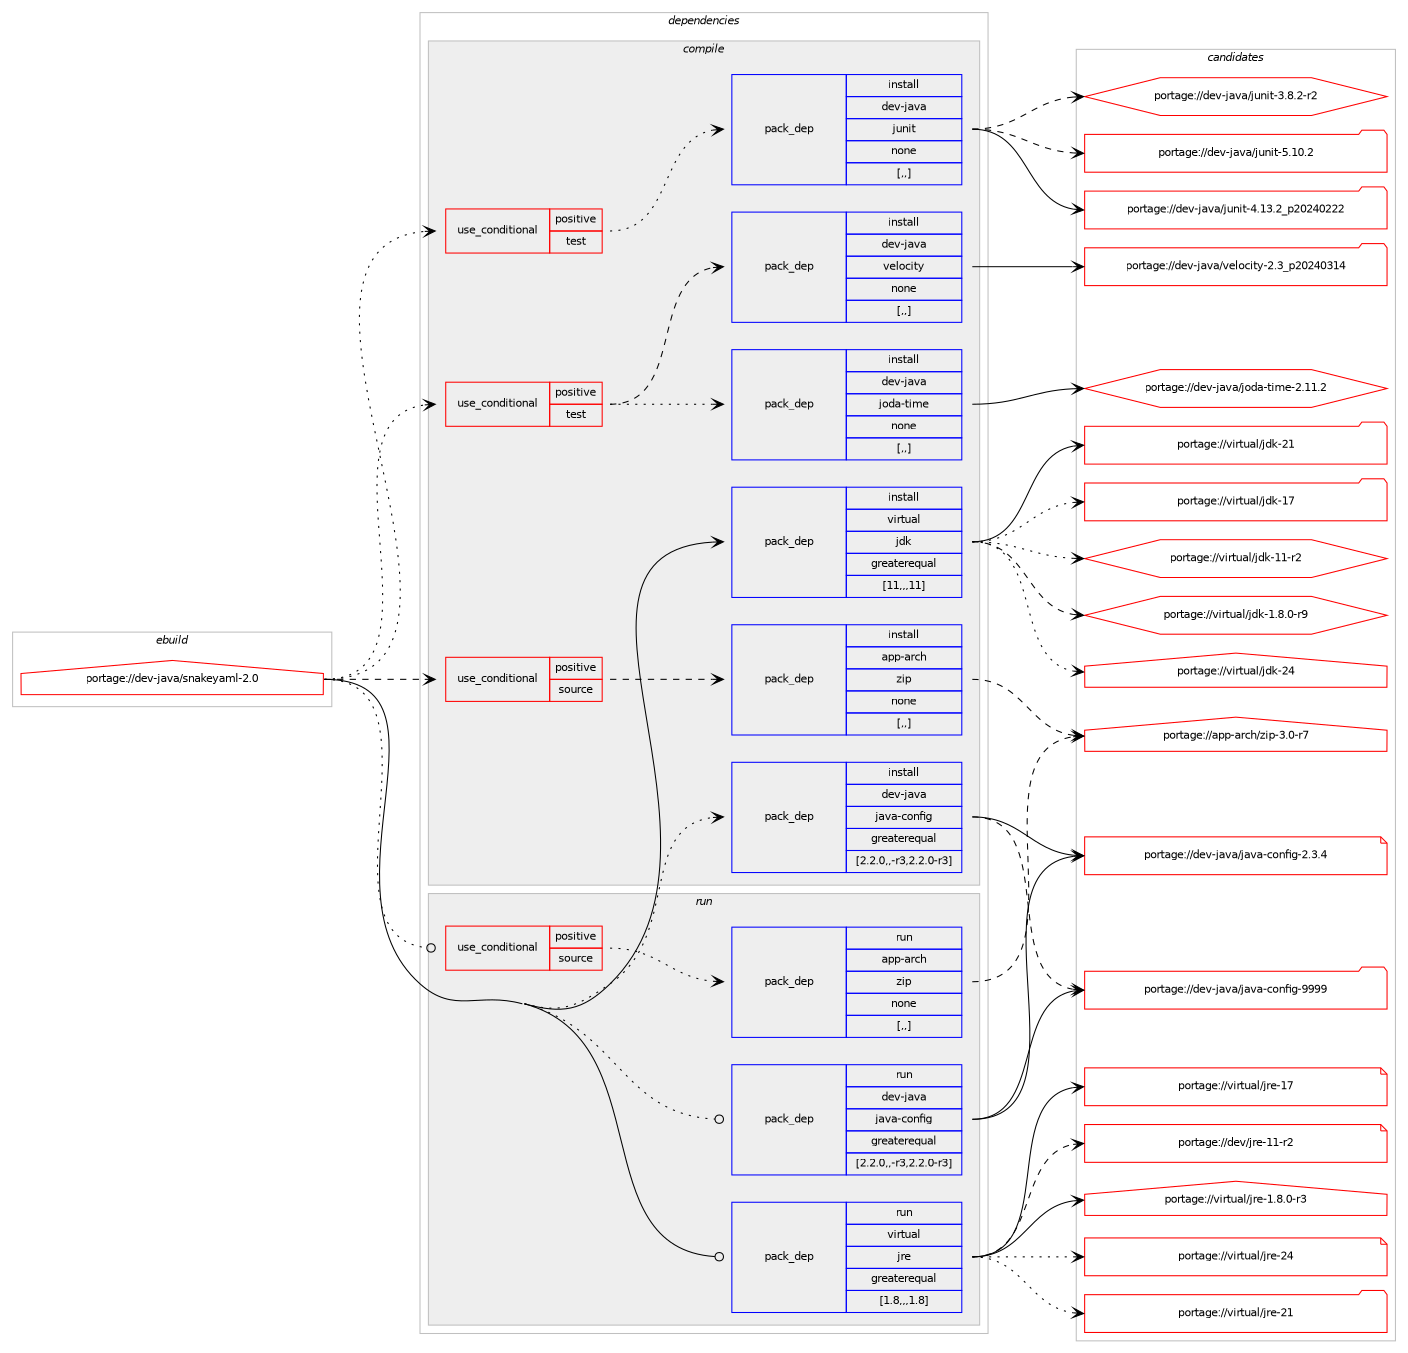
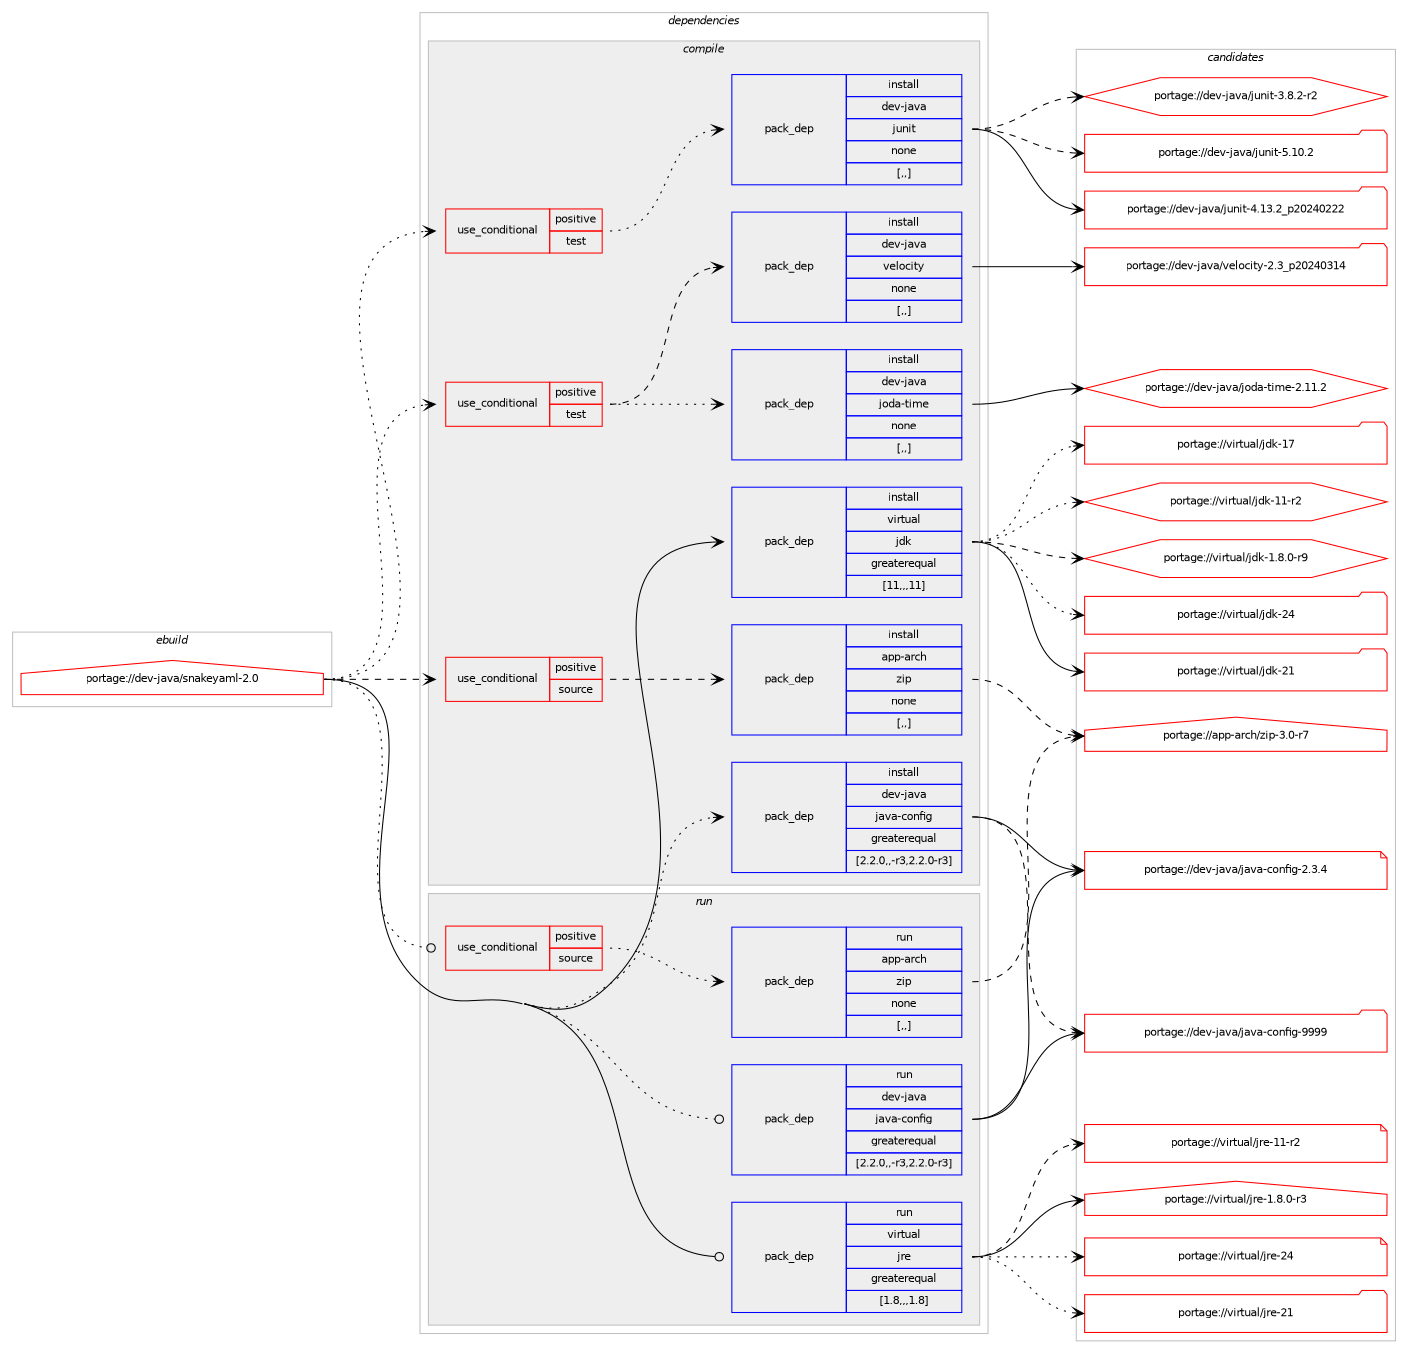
(1236, 672) -> (1236, 615)
(1236, 1087) -> none
(1236, 1143) -> (1236, 1143)
